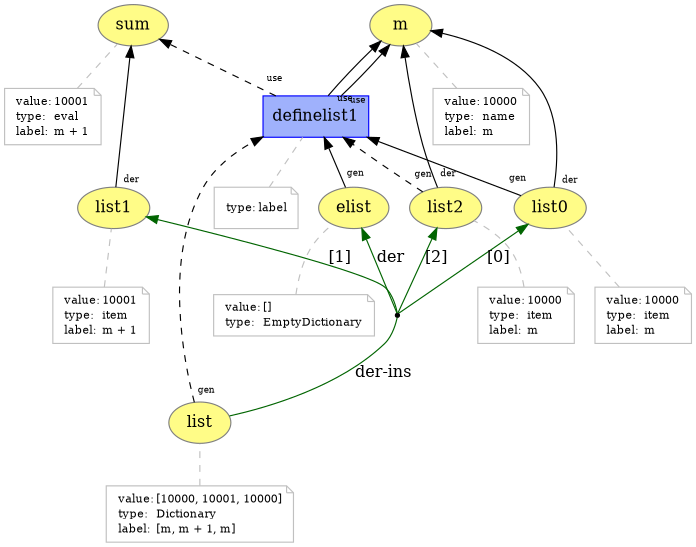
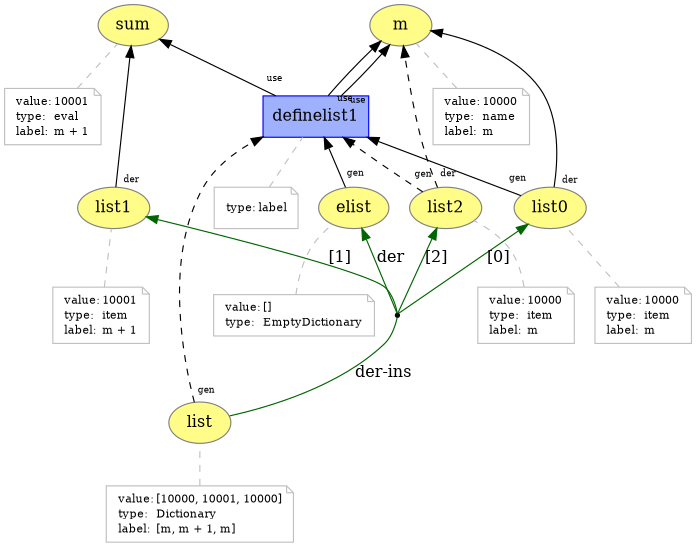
(223, 70) -> (223, 70)
(417, 124) -> (417, 124)
